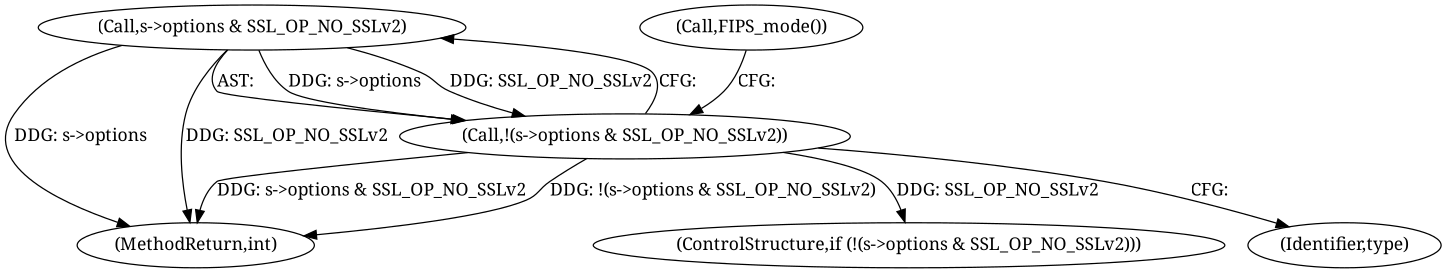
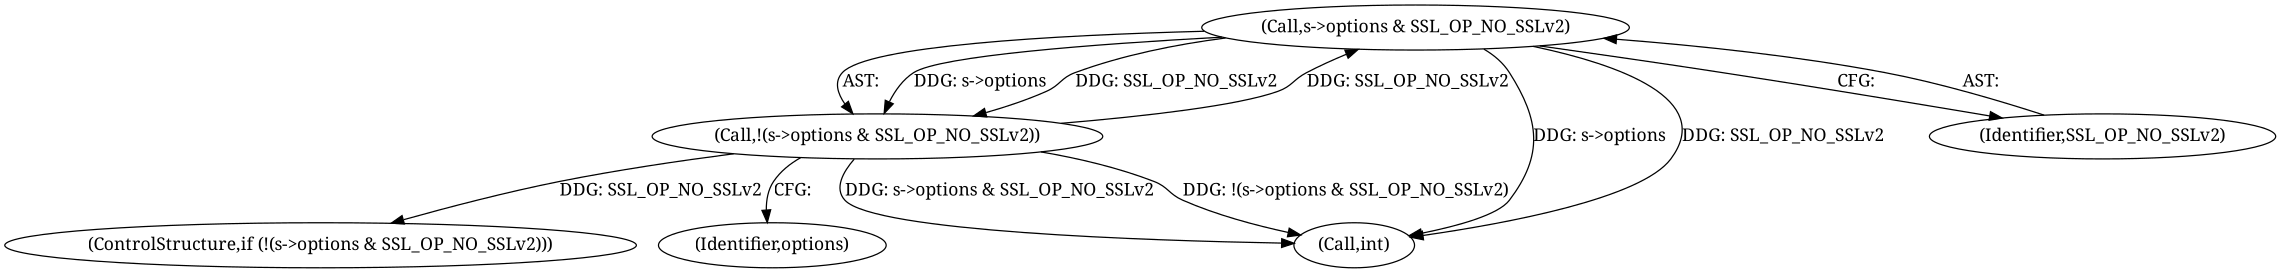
(751, 28) -> none
(680, 82) -> (1408, 82)
none -> (2103, 136)
(196, 245) -> (1354, 245)
(1344, 245) -> (772, 245)
